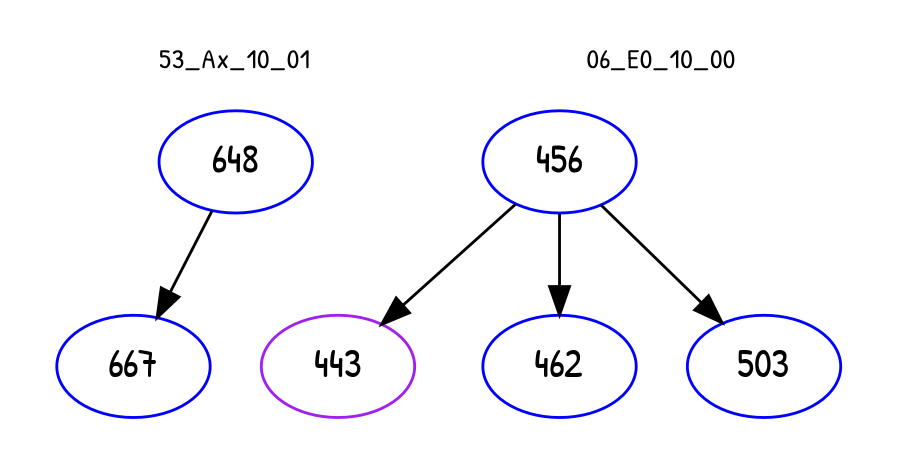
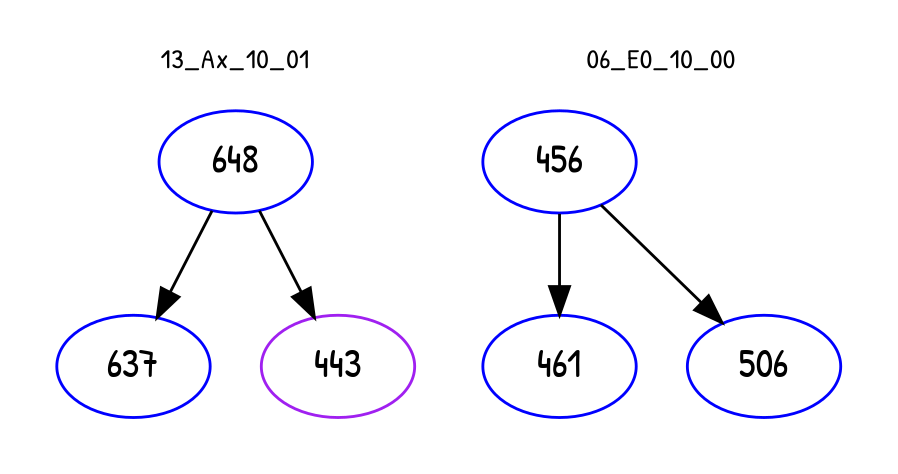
(236, 61) -> (236, 61)
(479, 237) -> (280, 251)
(133, 366) -> (133, 366)
(560, 366) -> (560, 366)
(764, 366) -> (764, 366)
